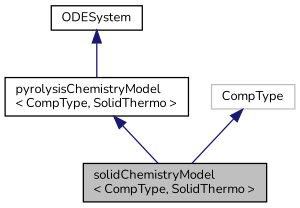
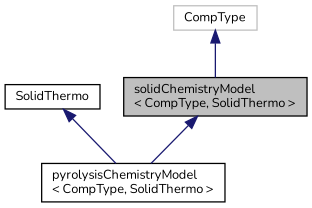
(97, 18) -> (53, 97)
(140, 144) -> (170, 144)
